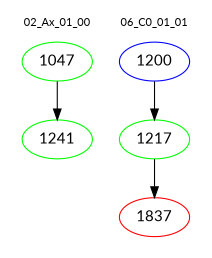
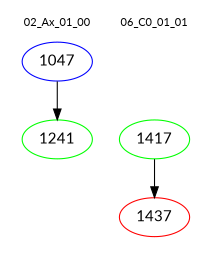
(57, 62) -> (57, 62)
(155, 62) -> none
(155, 139) -> (155, 139)
(155, 217) -> (155, 217)
